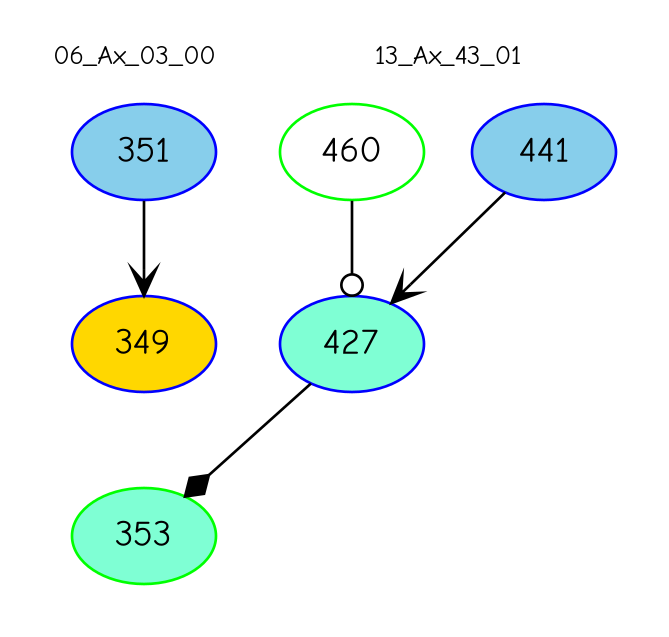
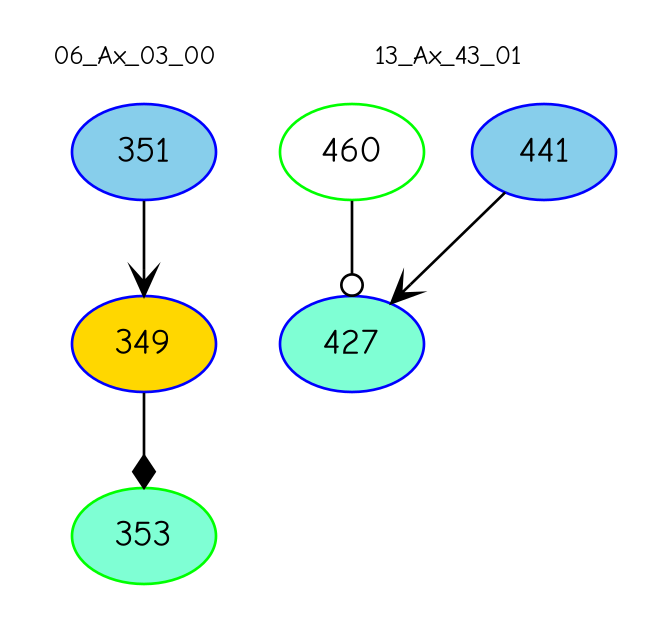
(257, 432) -> (144, 424)
